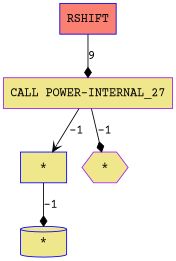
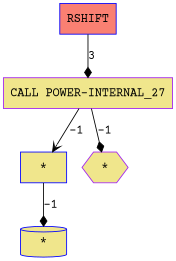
(92, 56) -> (92, 56)
